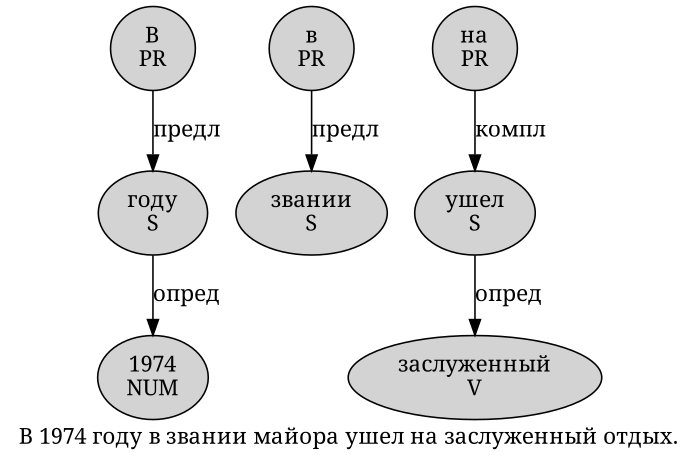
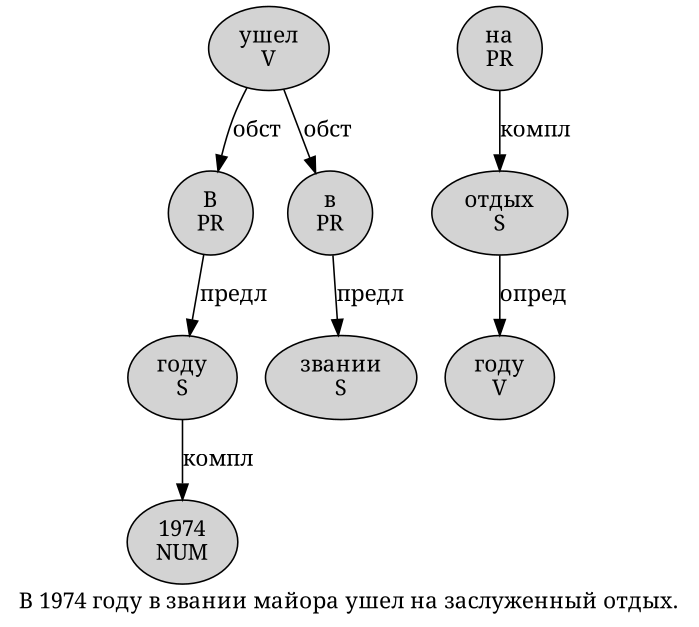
none -> (269, 48)
(475, 213) -> (500, 213)
(187, 295) -> (219, 460)
(475, 378) -> (500, 378)
